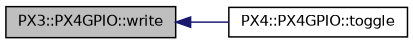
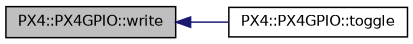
(91, 22) -> (91, 22)
